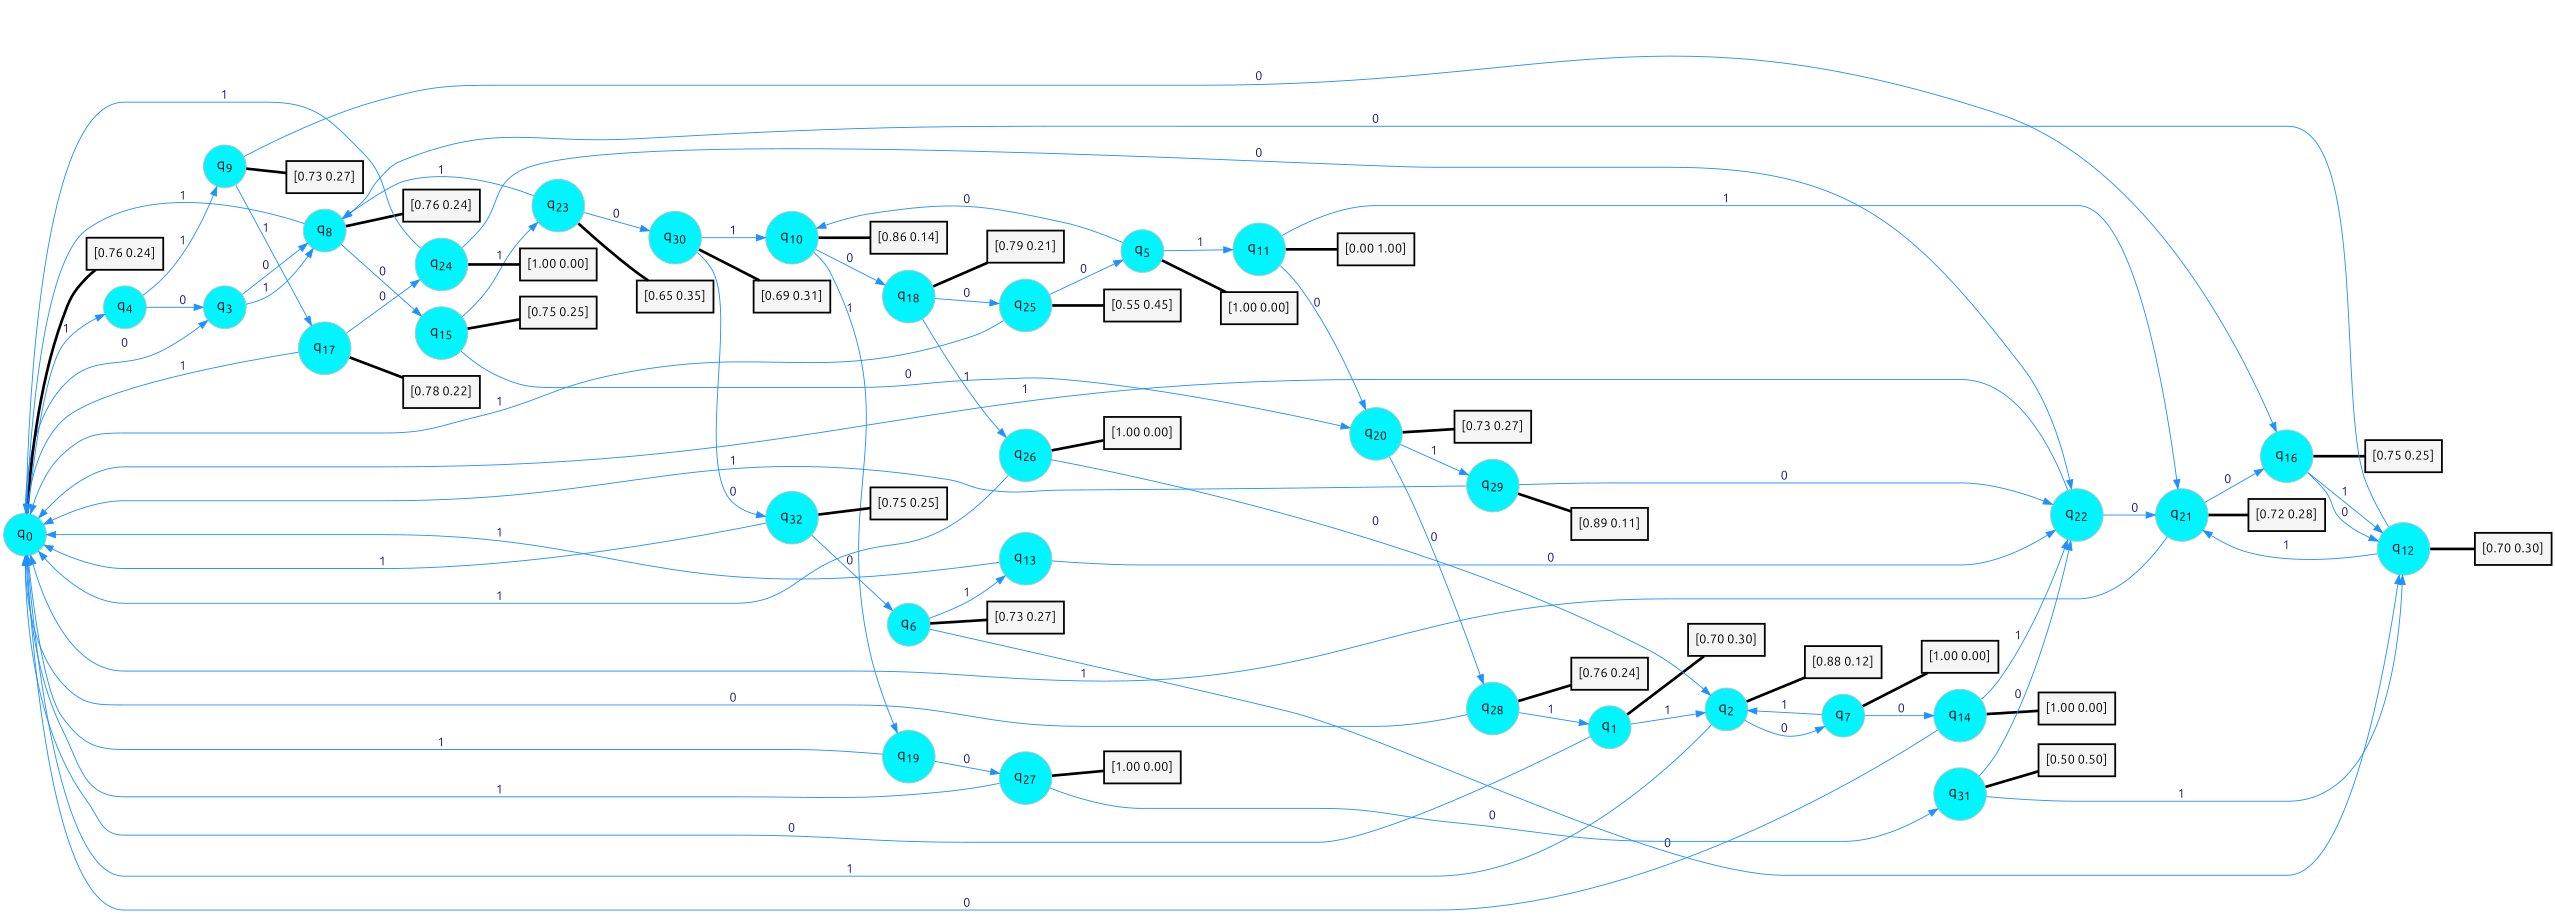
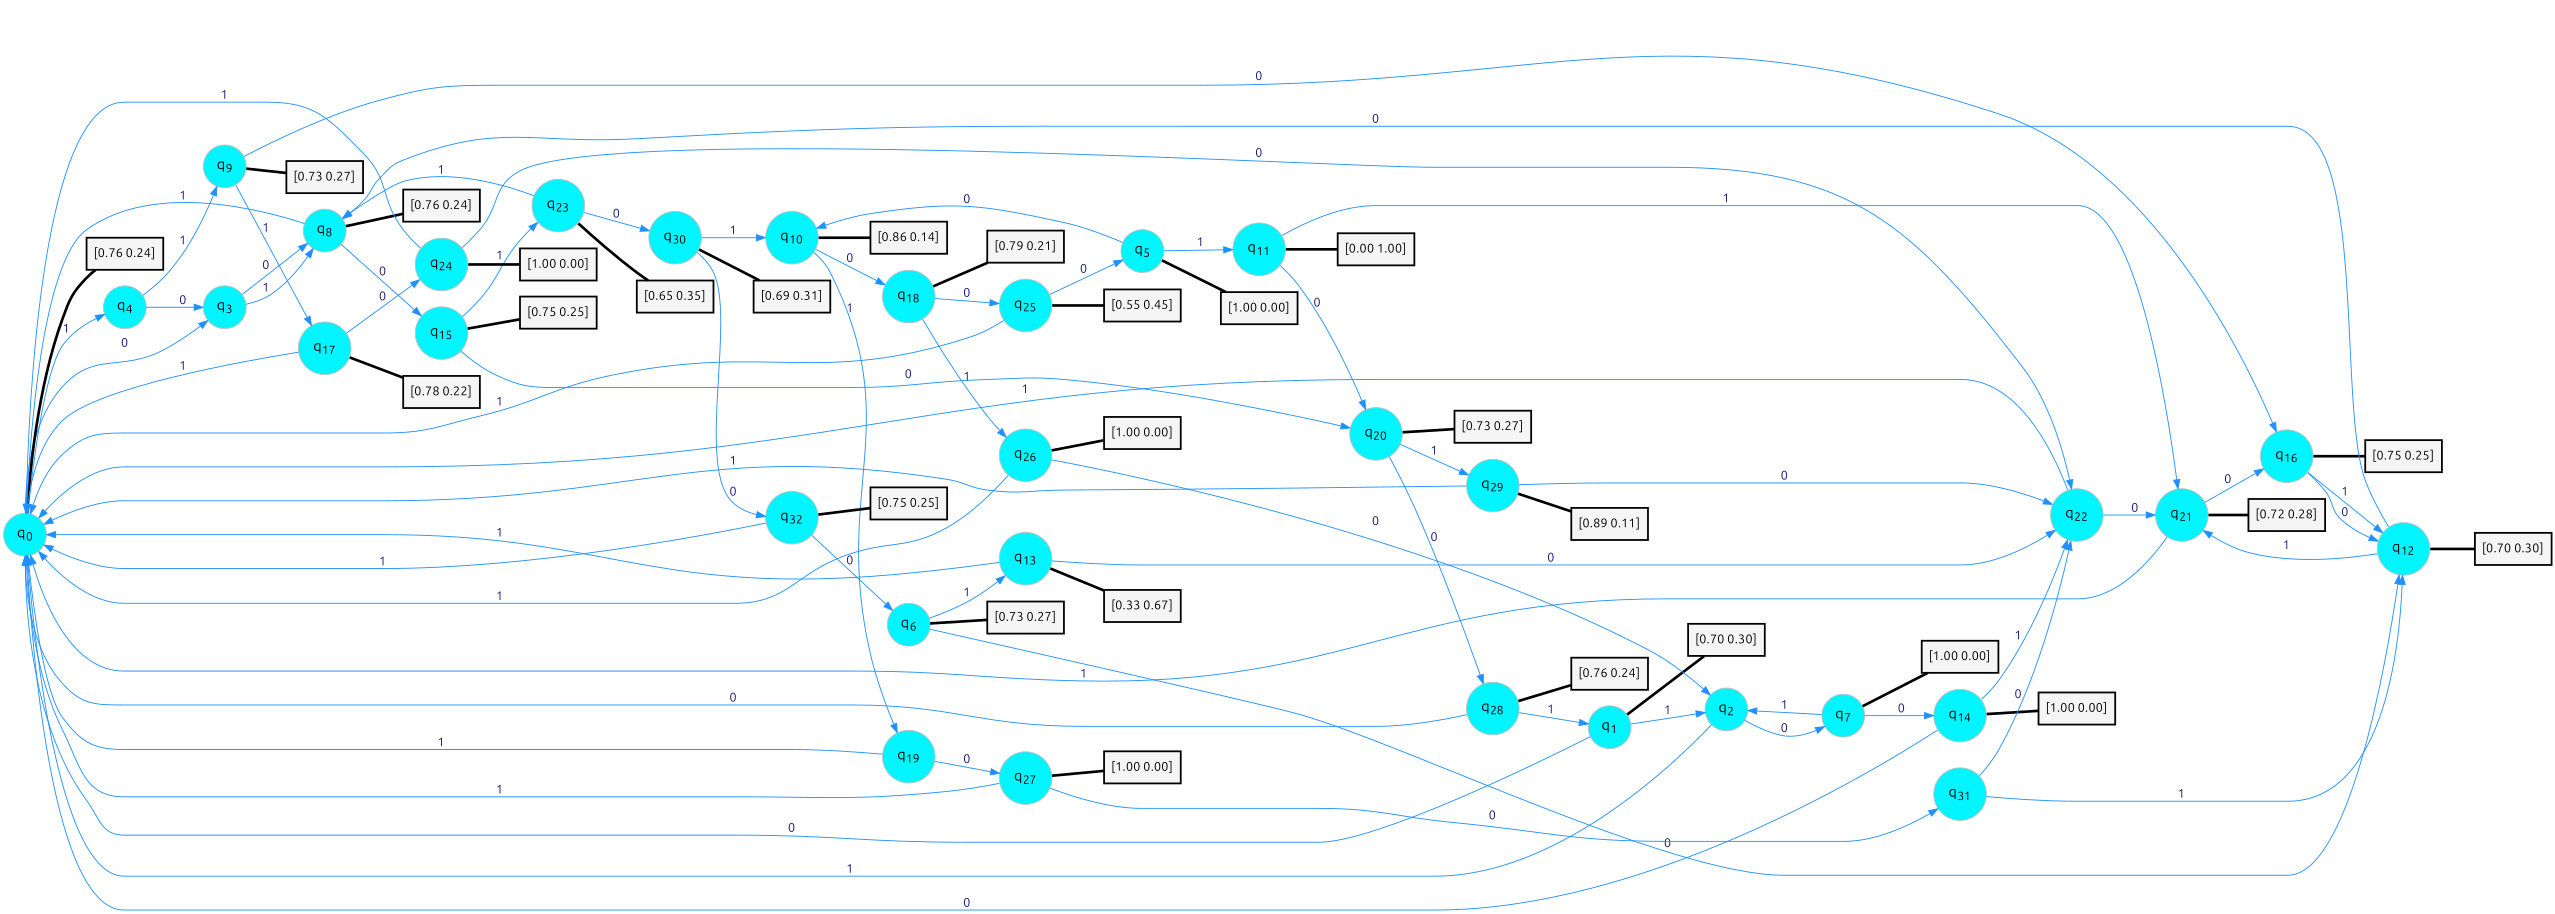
none -> (1142, 606)
(1843, 662) -> none
(2077, 760) -> none
